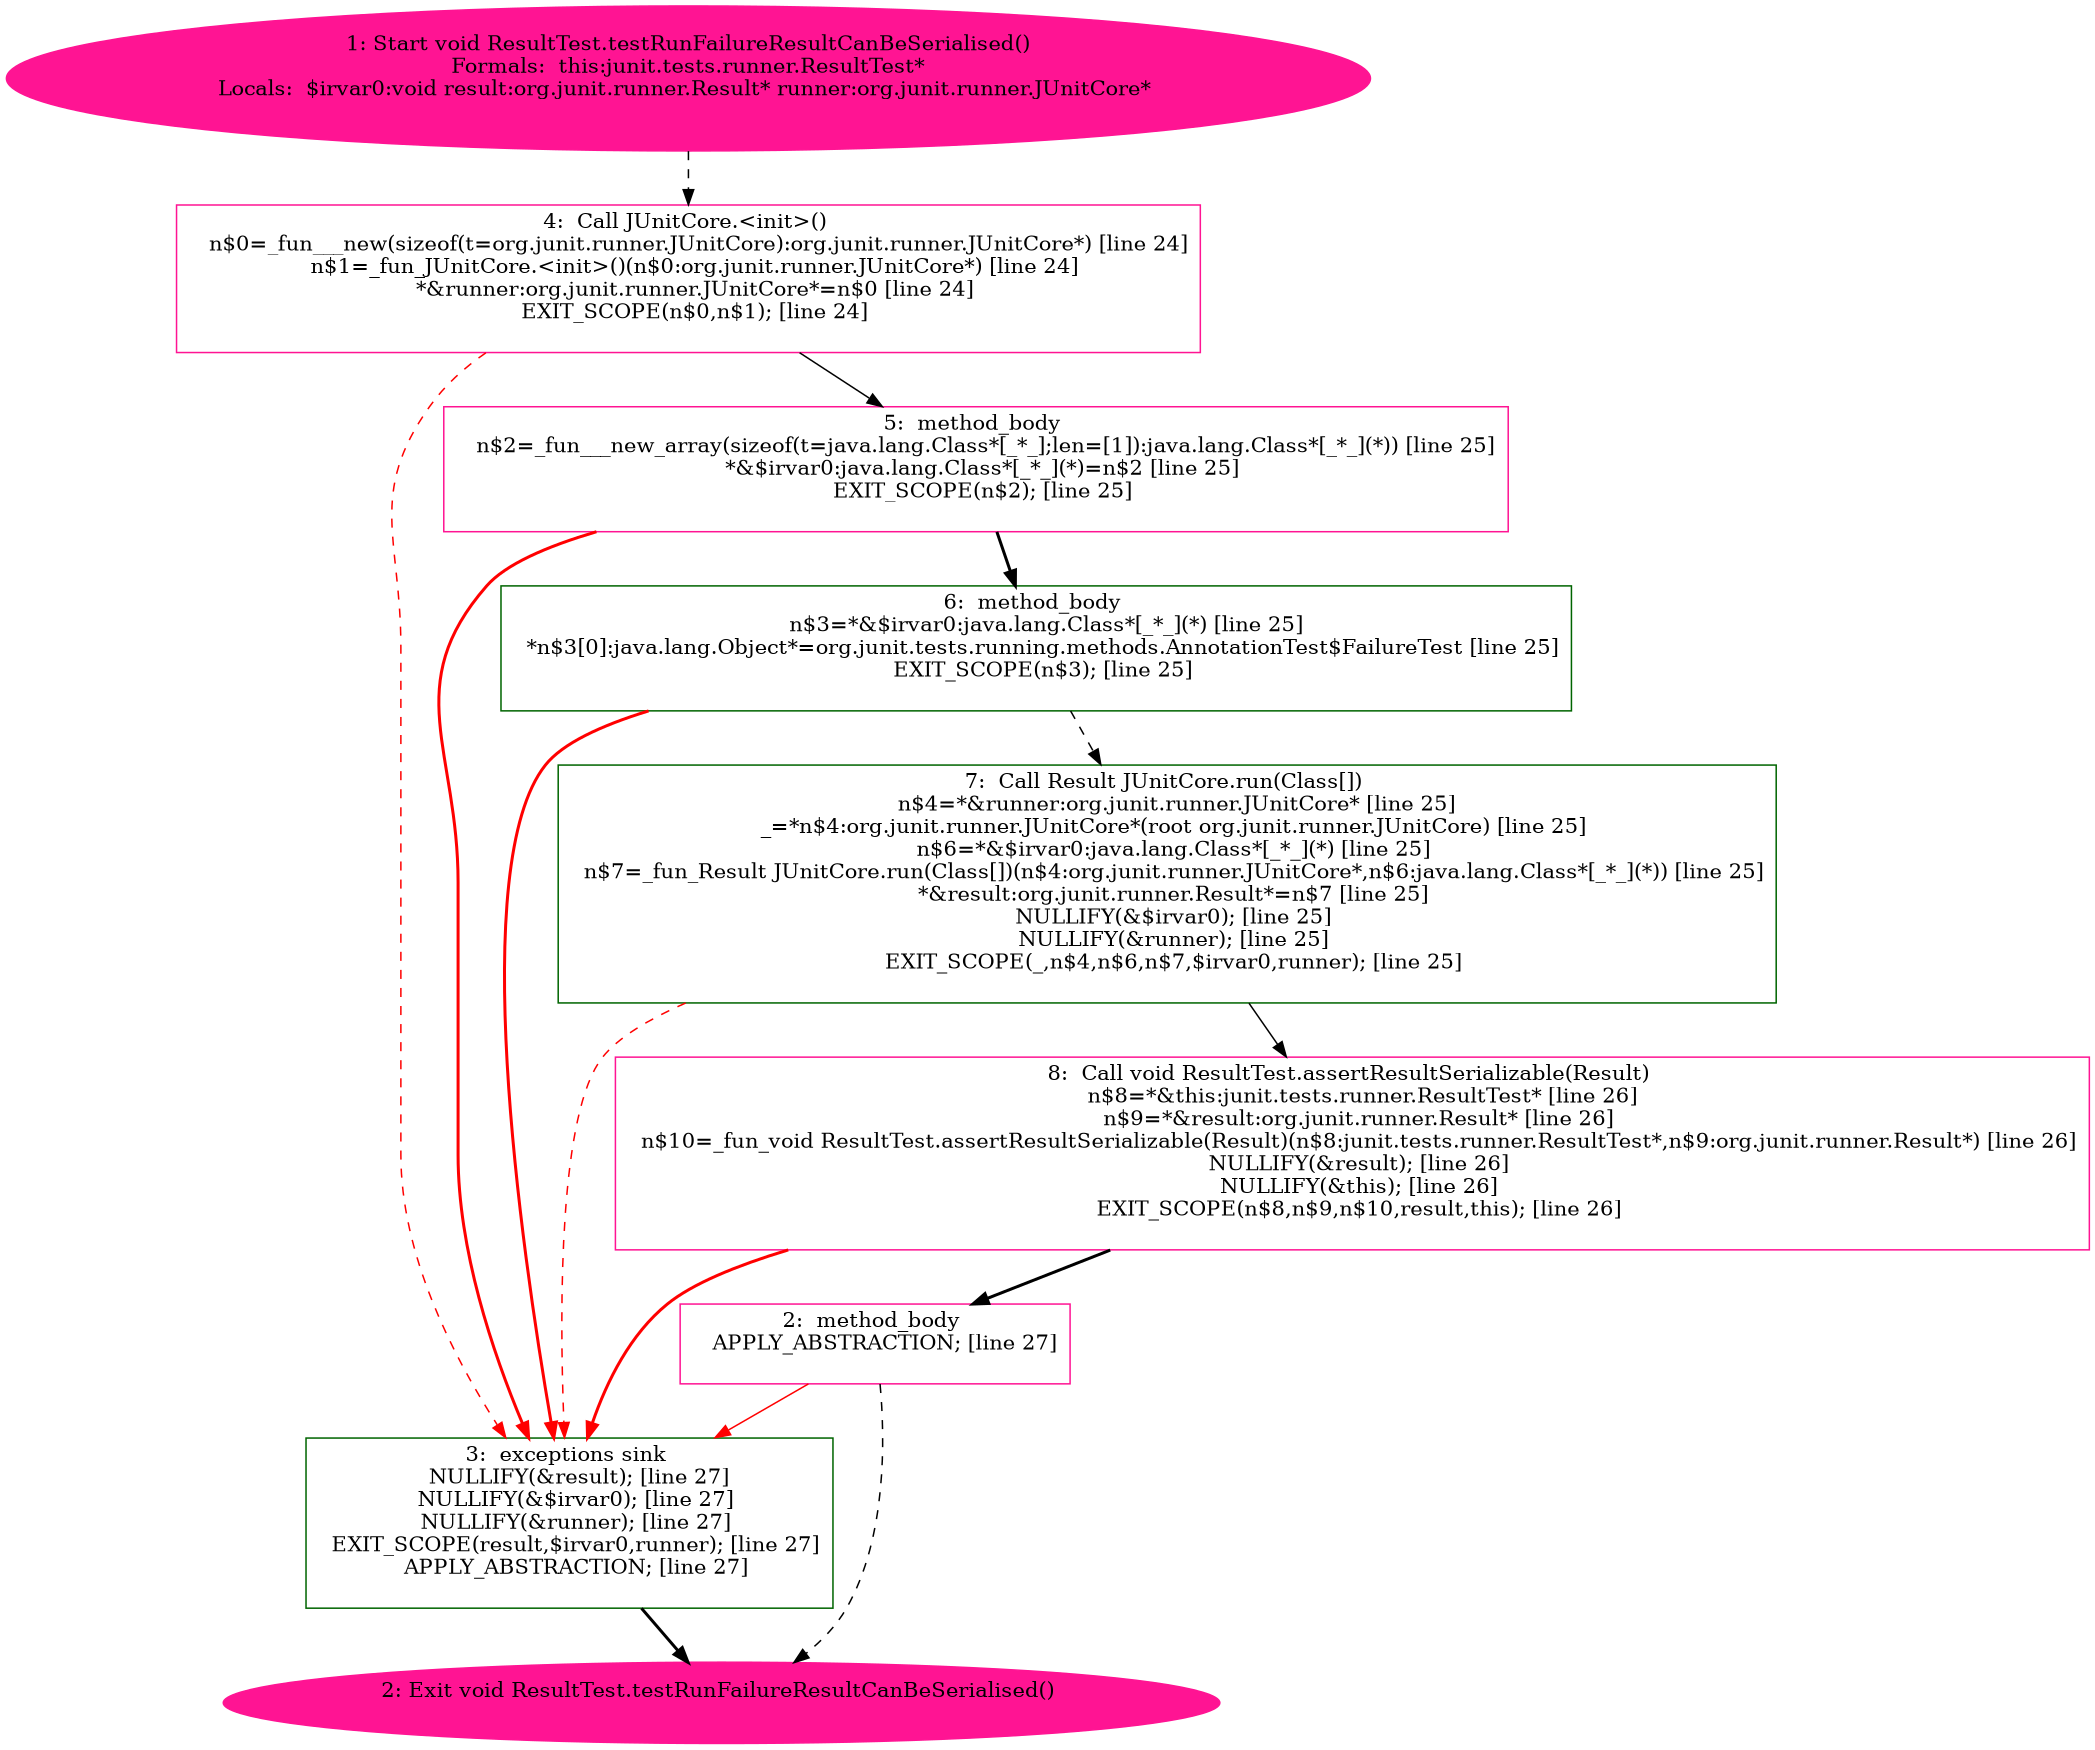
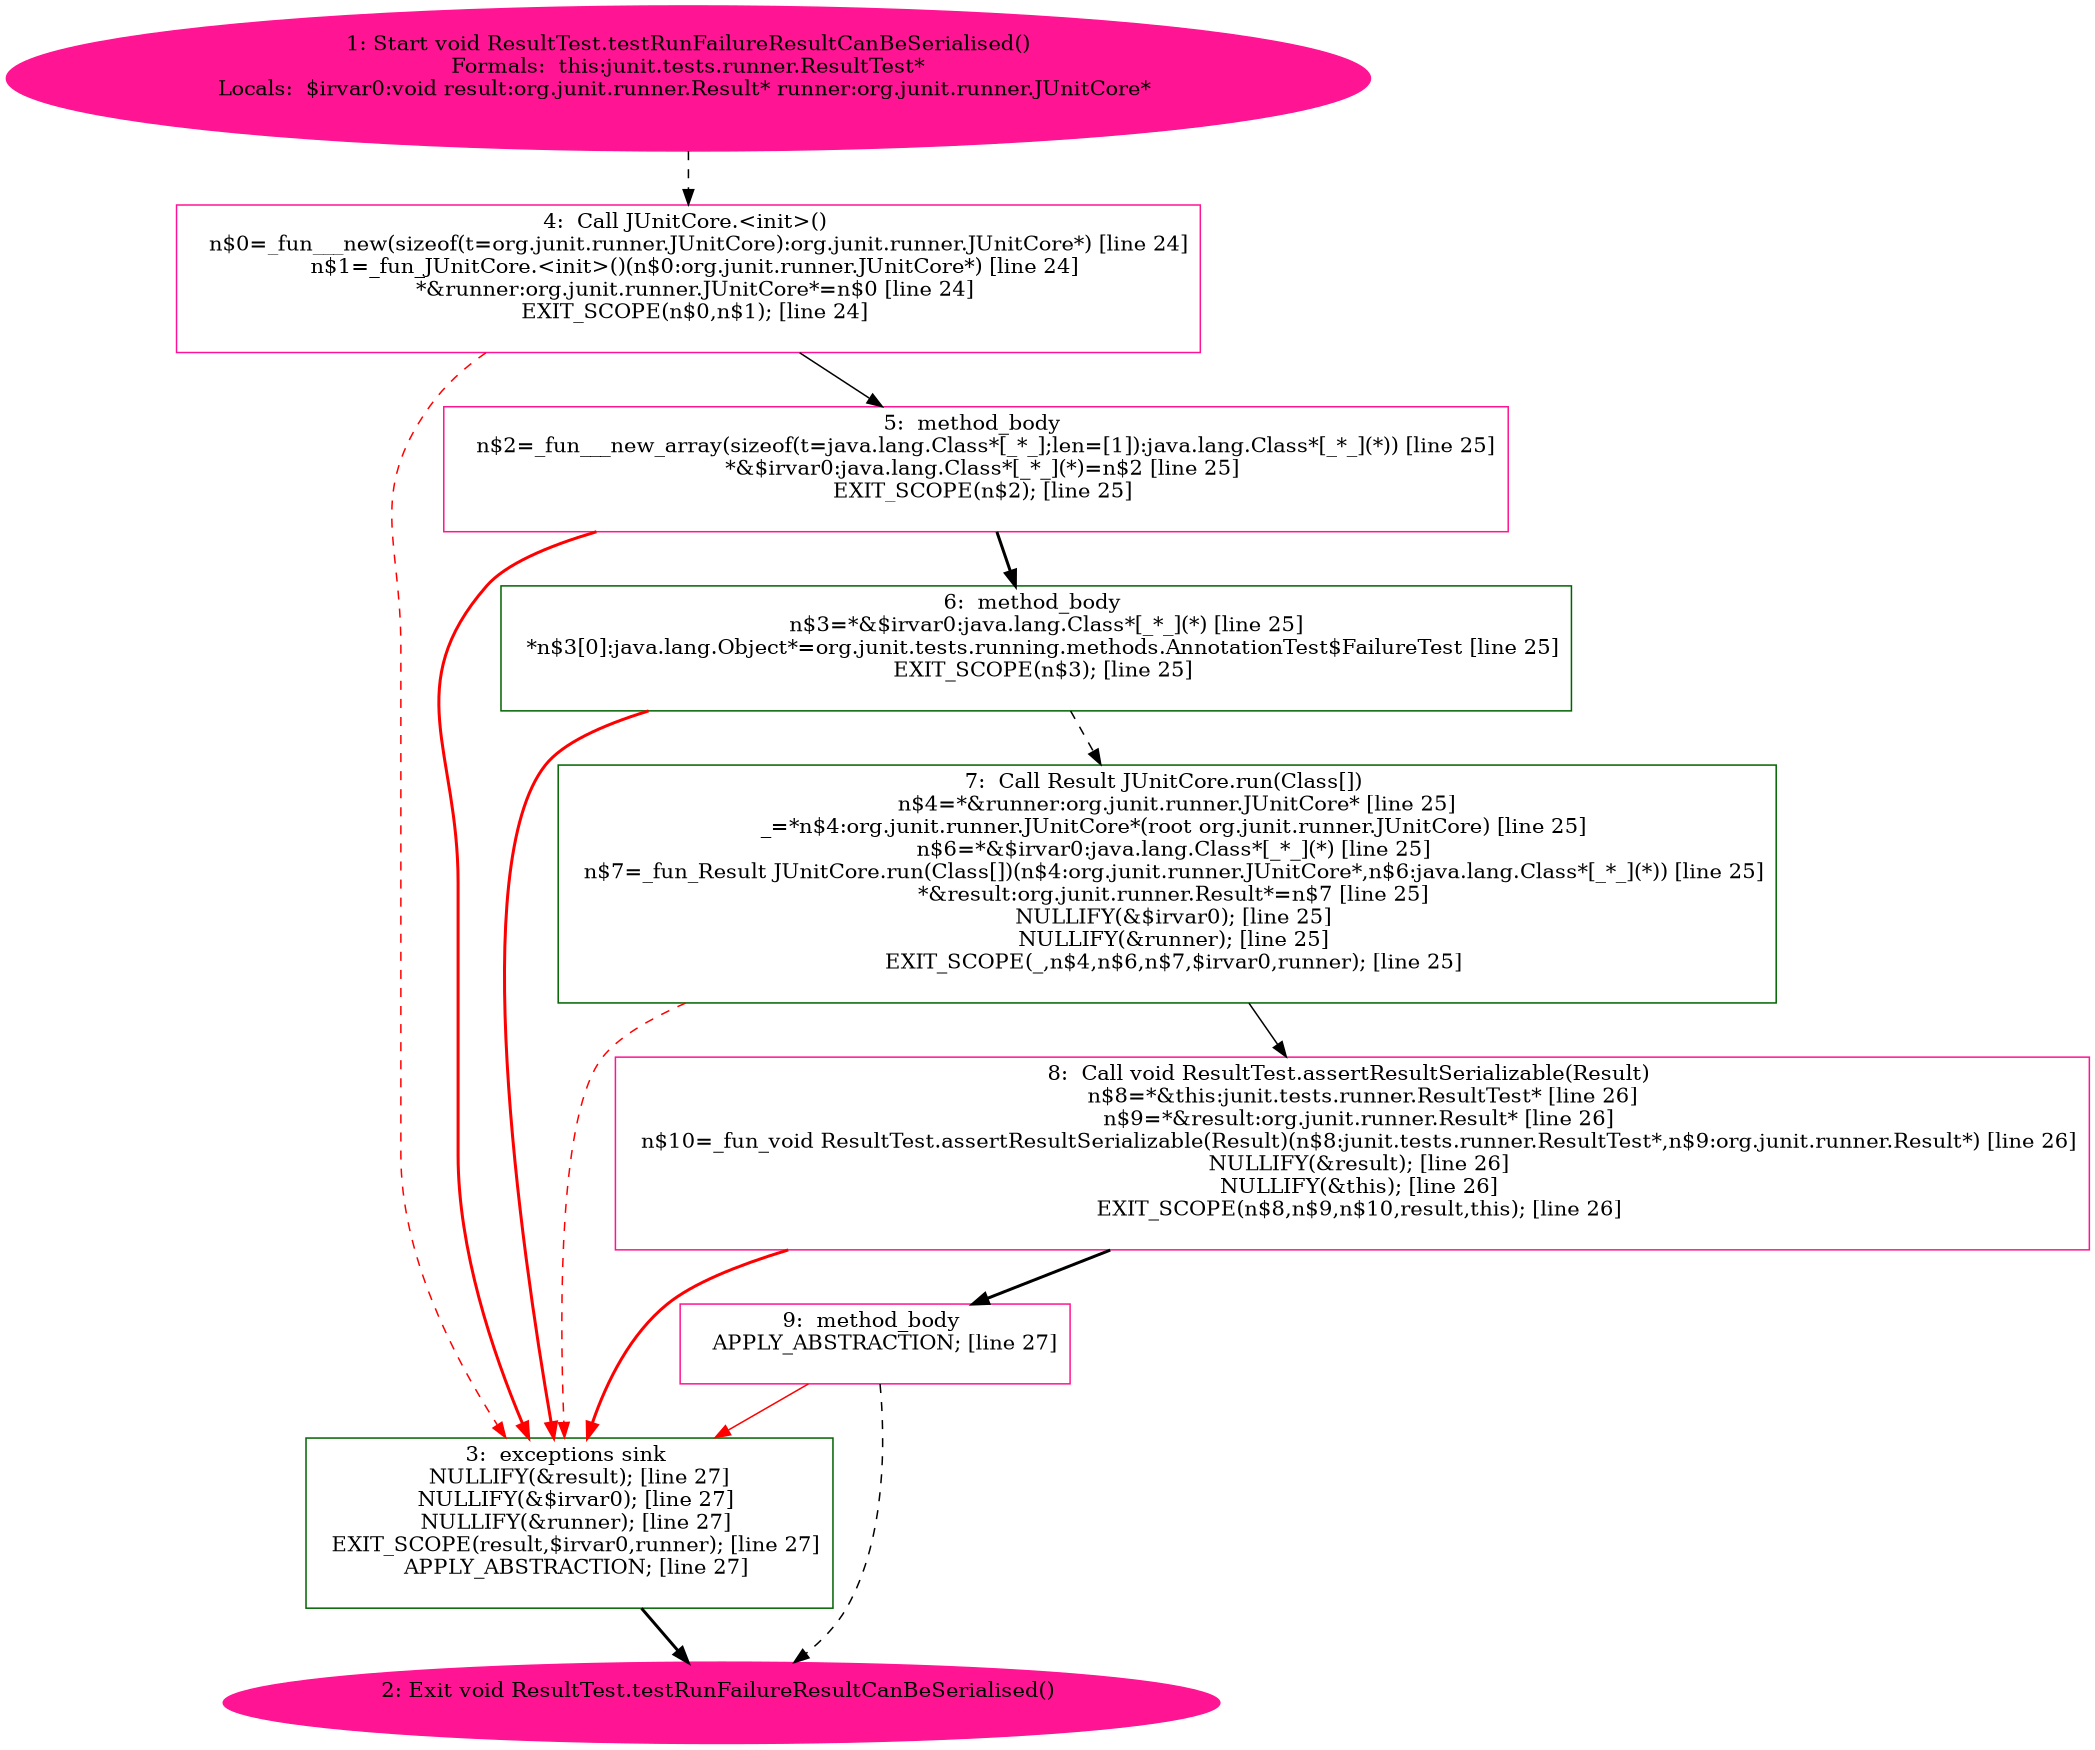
(875, 1344) -> (875, 1344)
